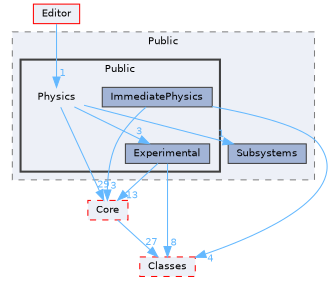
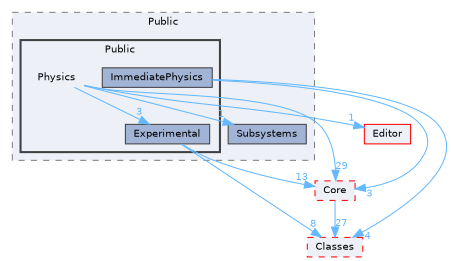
(57, 50) -> (212, 105)
